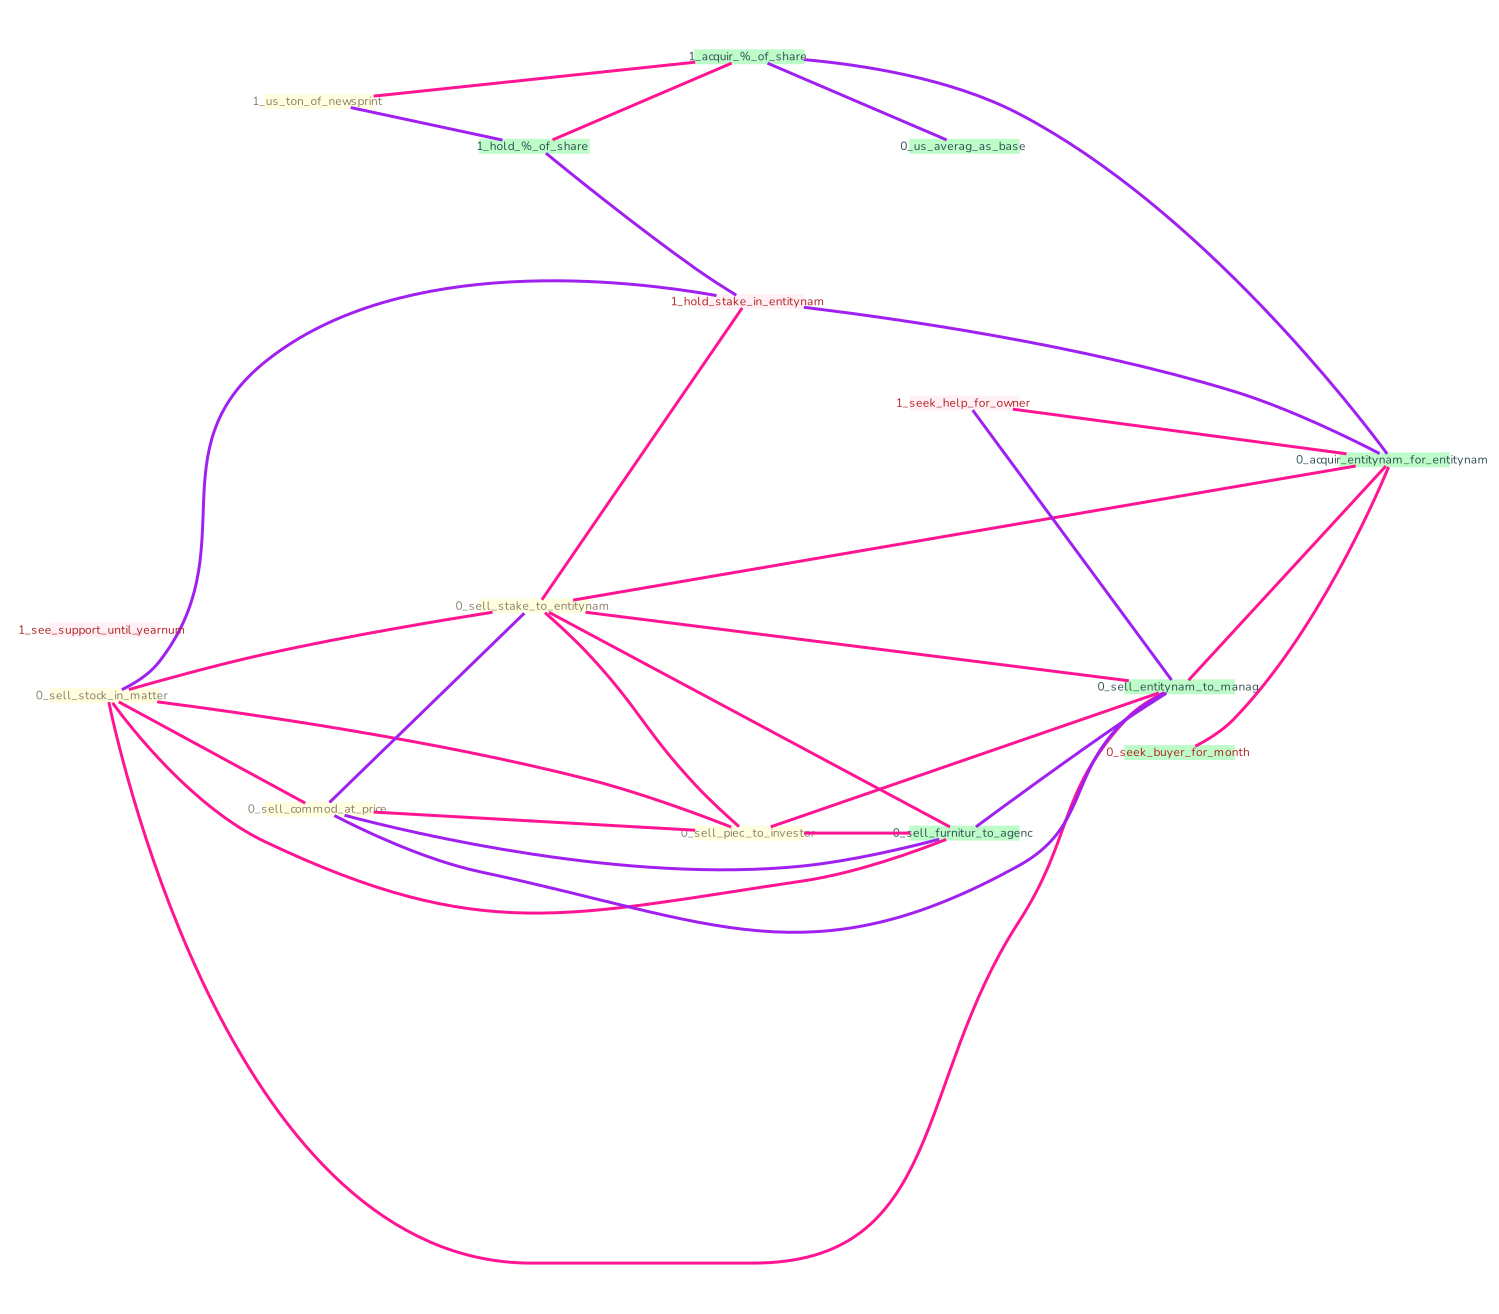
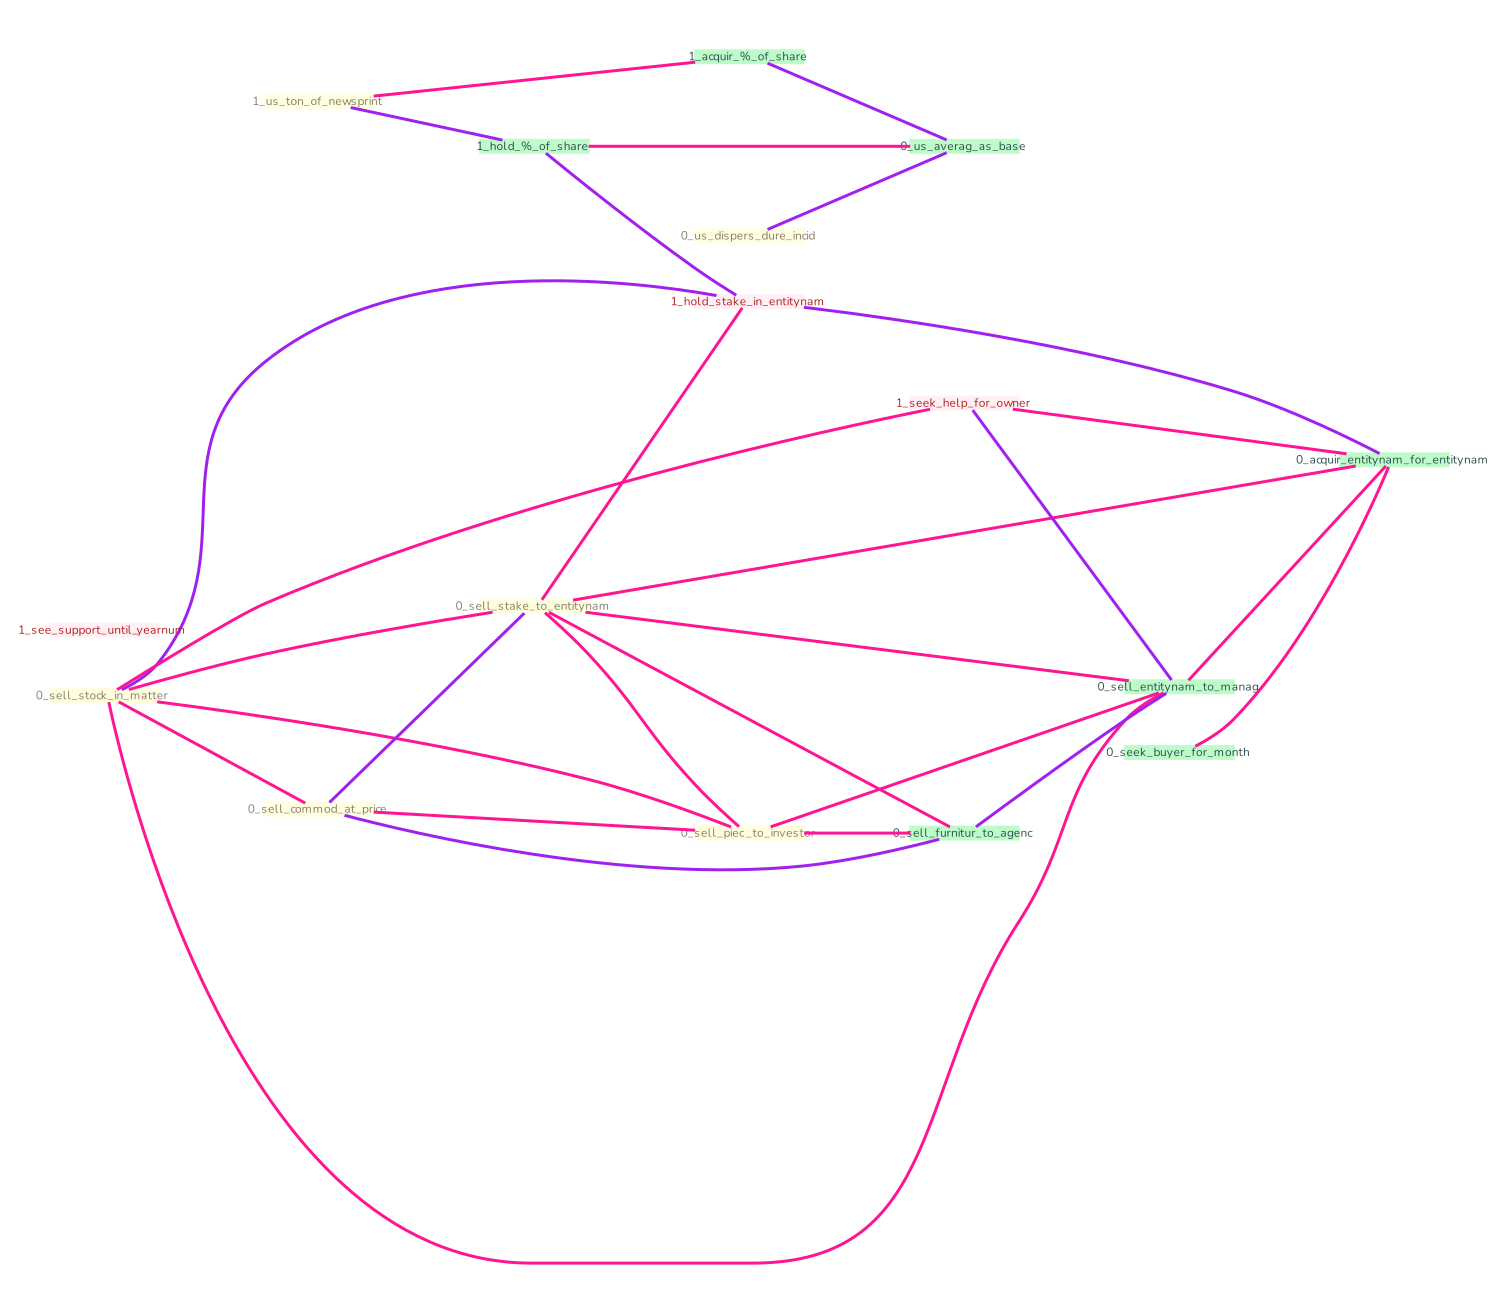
(642, 102) -> (749, 146)
(1136, 192) -> none
none -> (750, 236)
(1180, 752) -> (1180, 752)
(500, 911) -> (511, 515)
(790, 931) -> none
